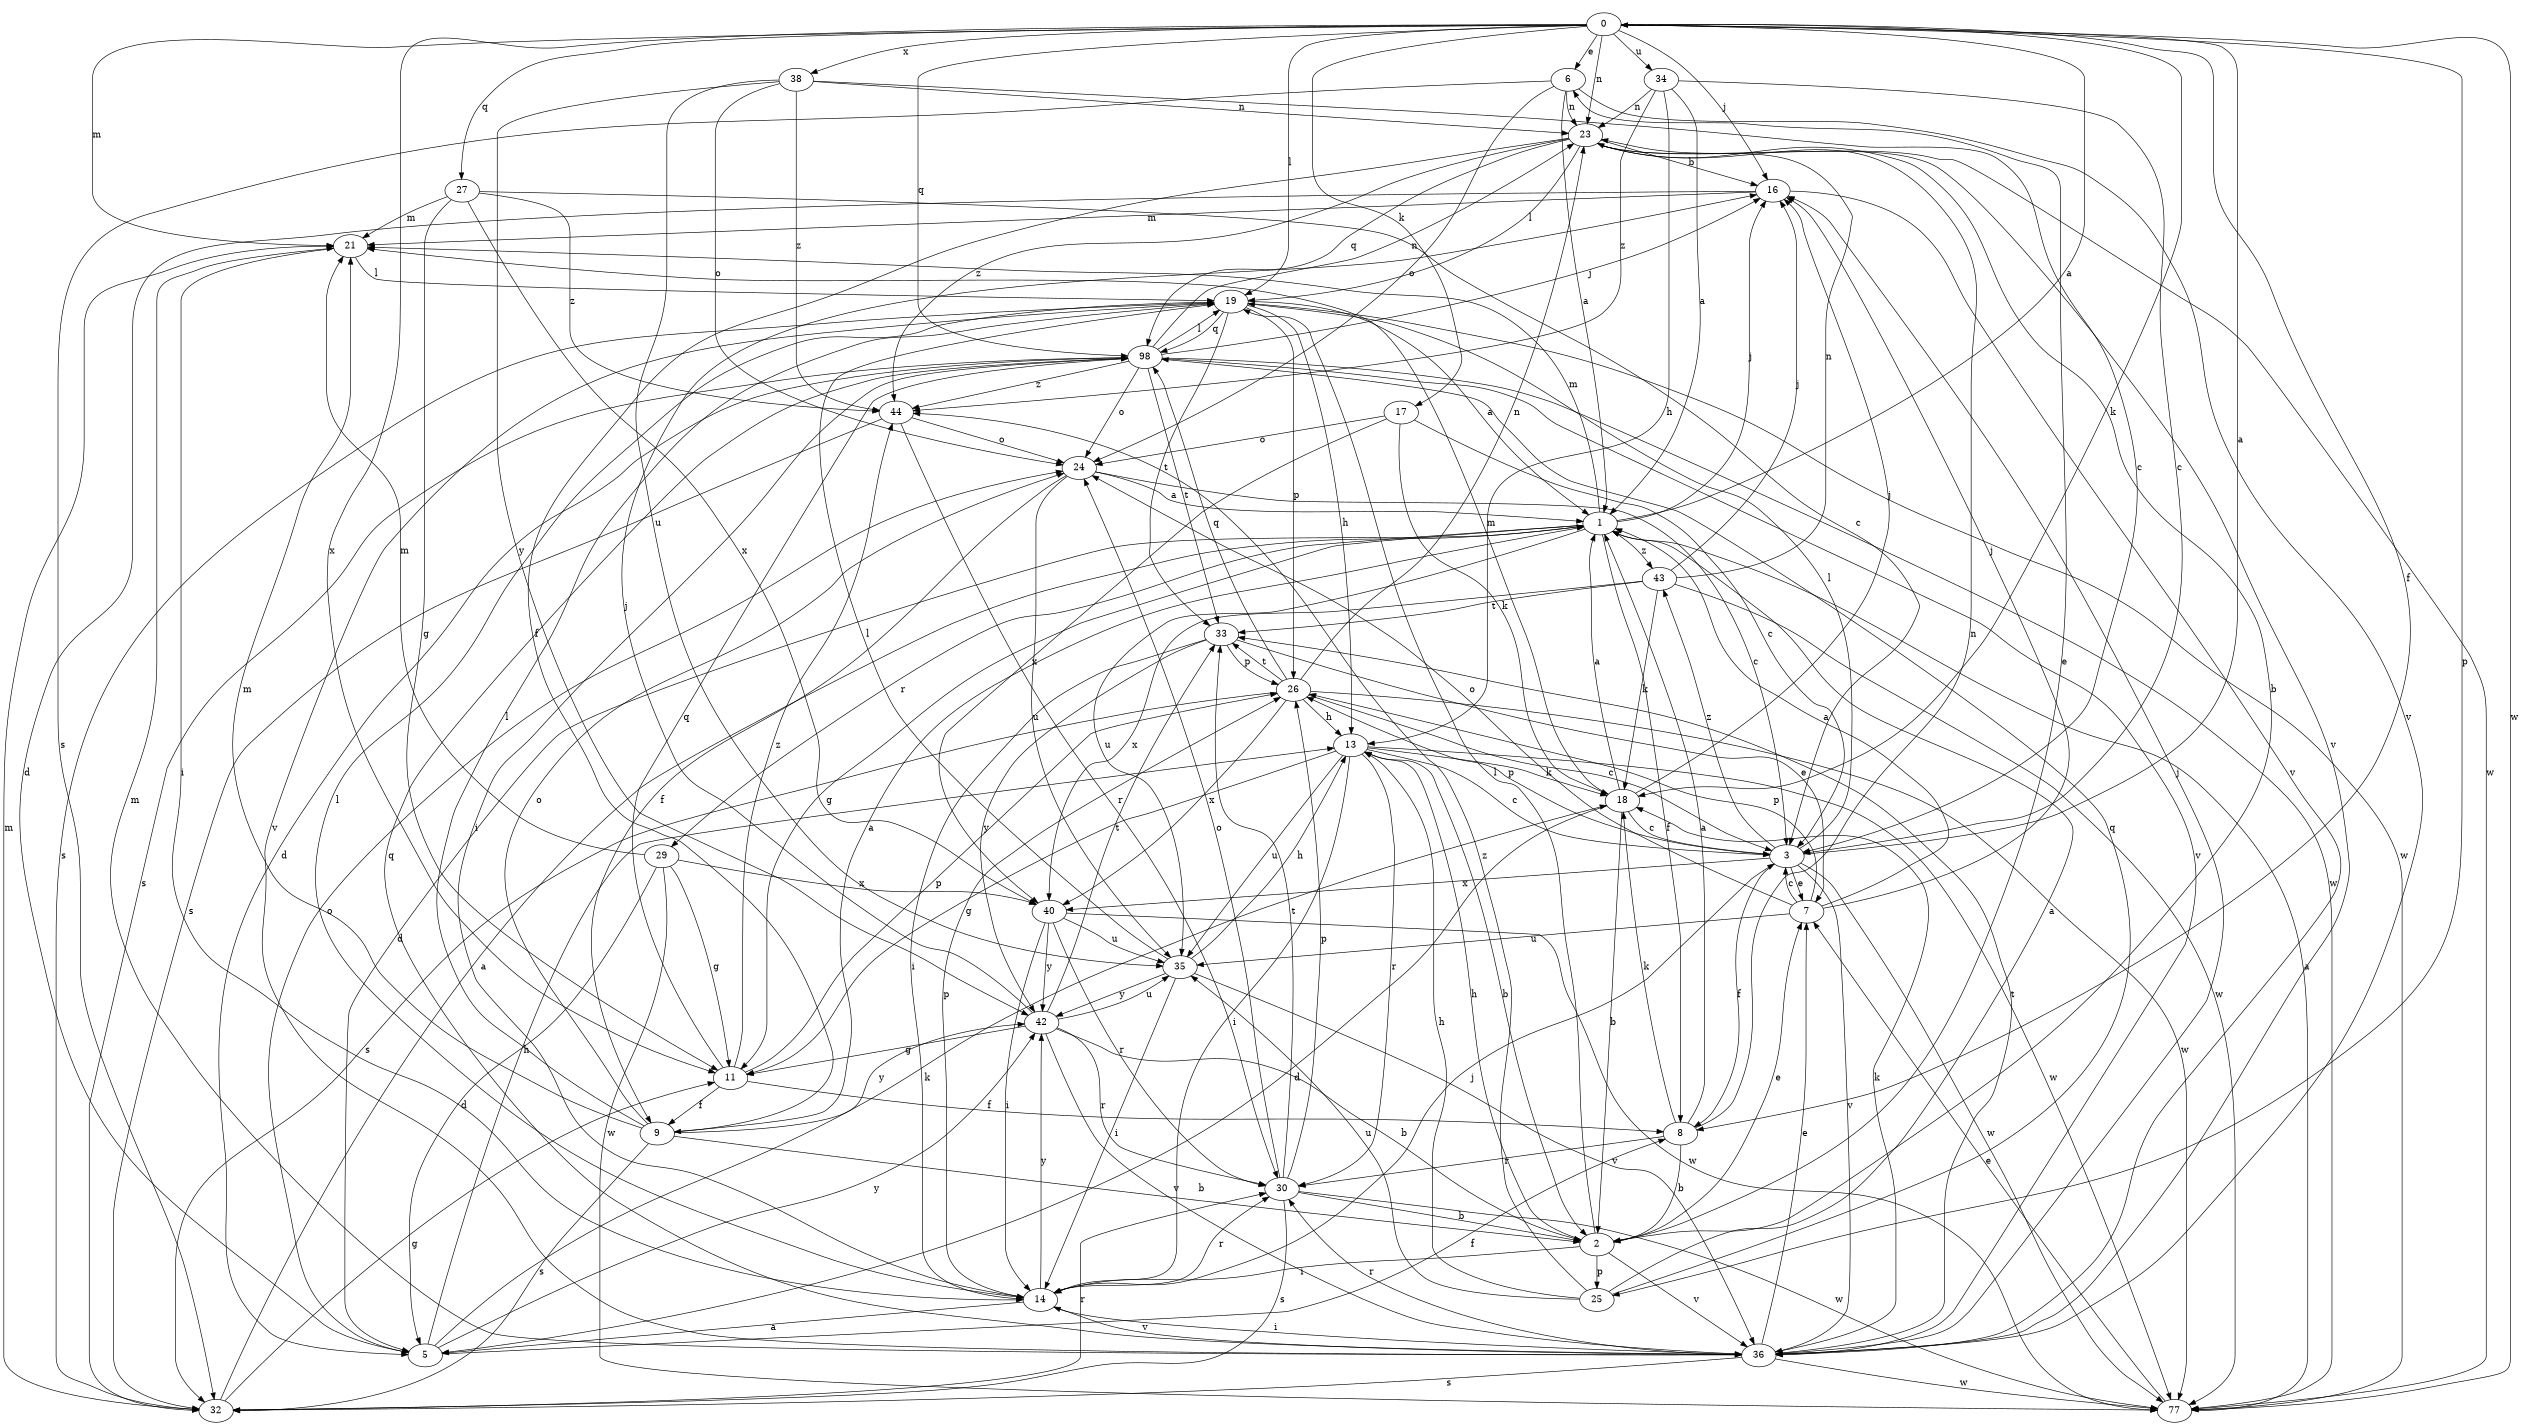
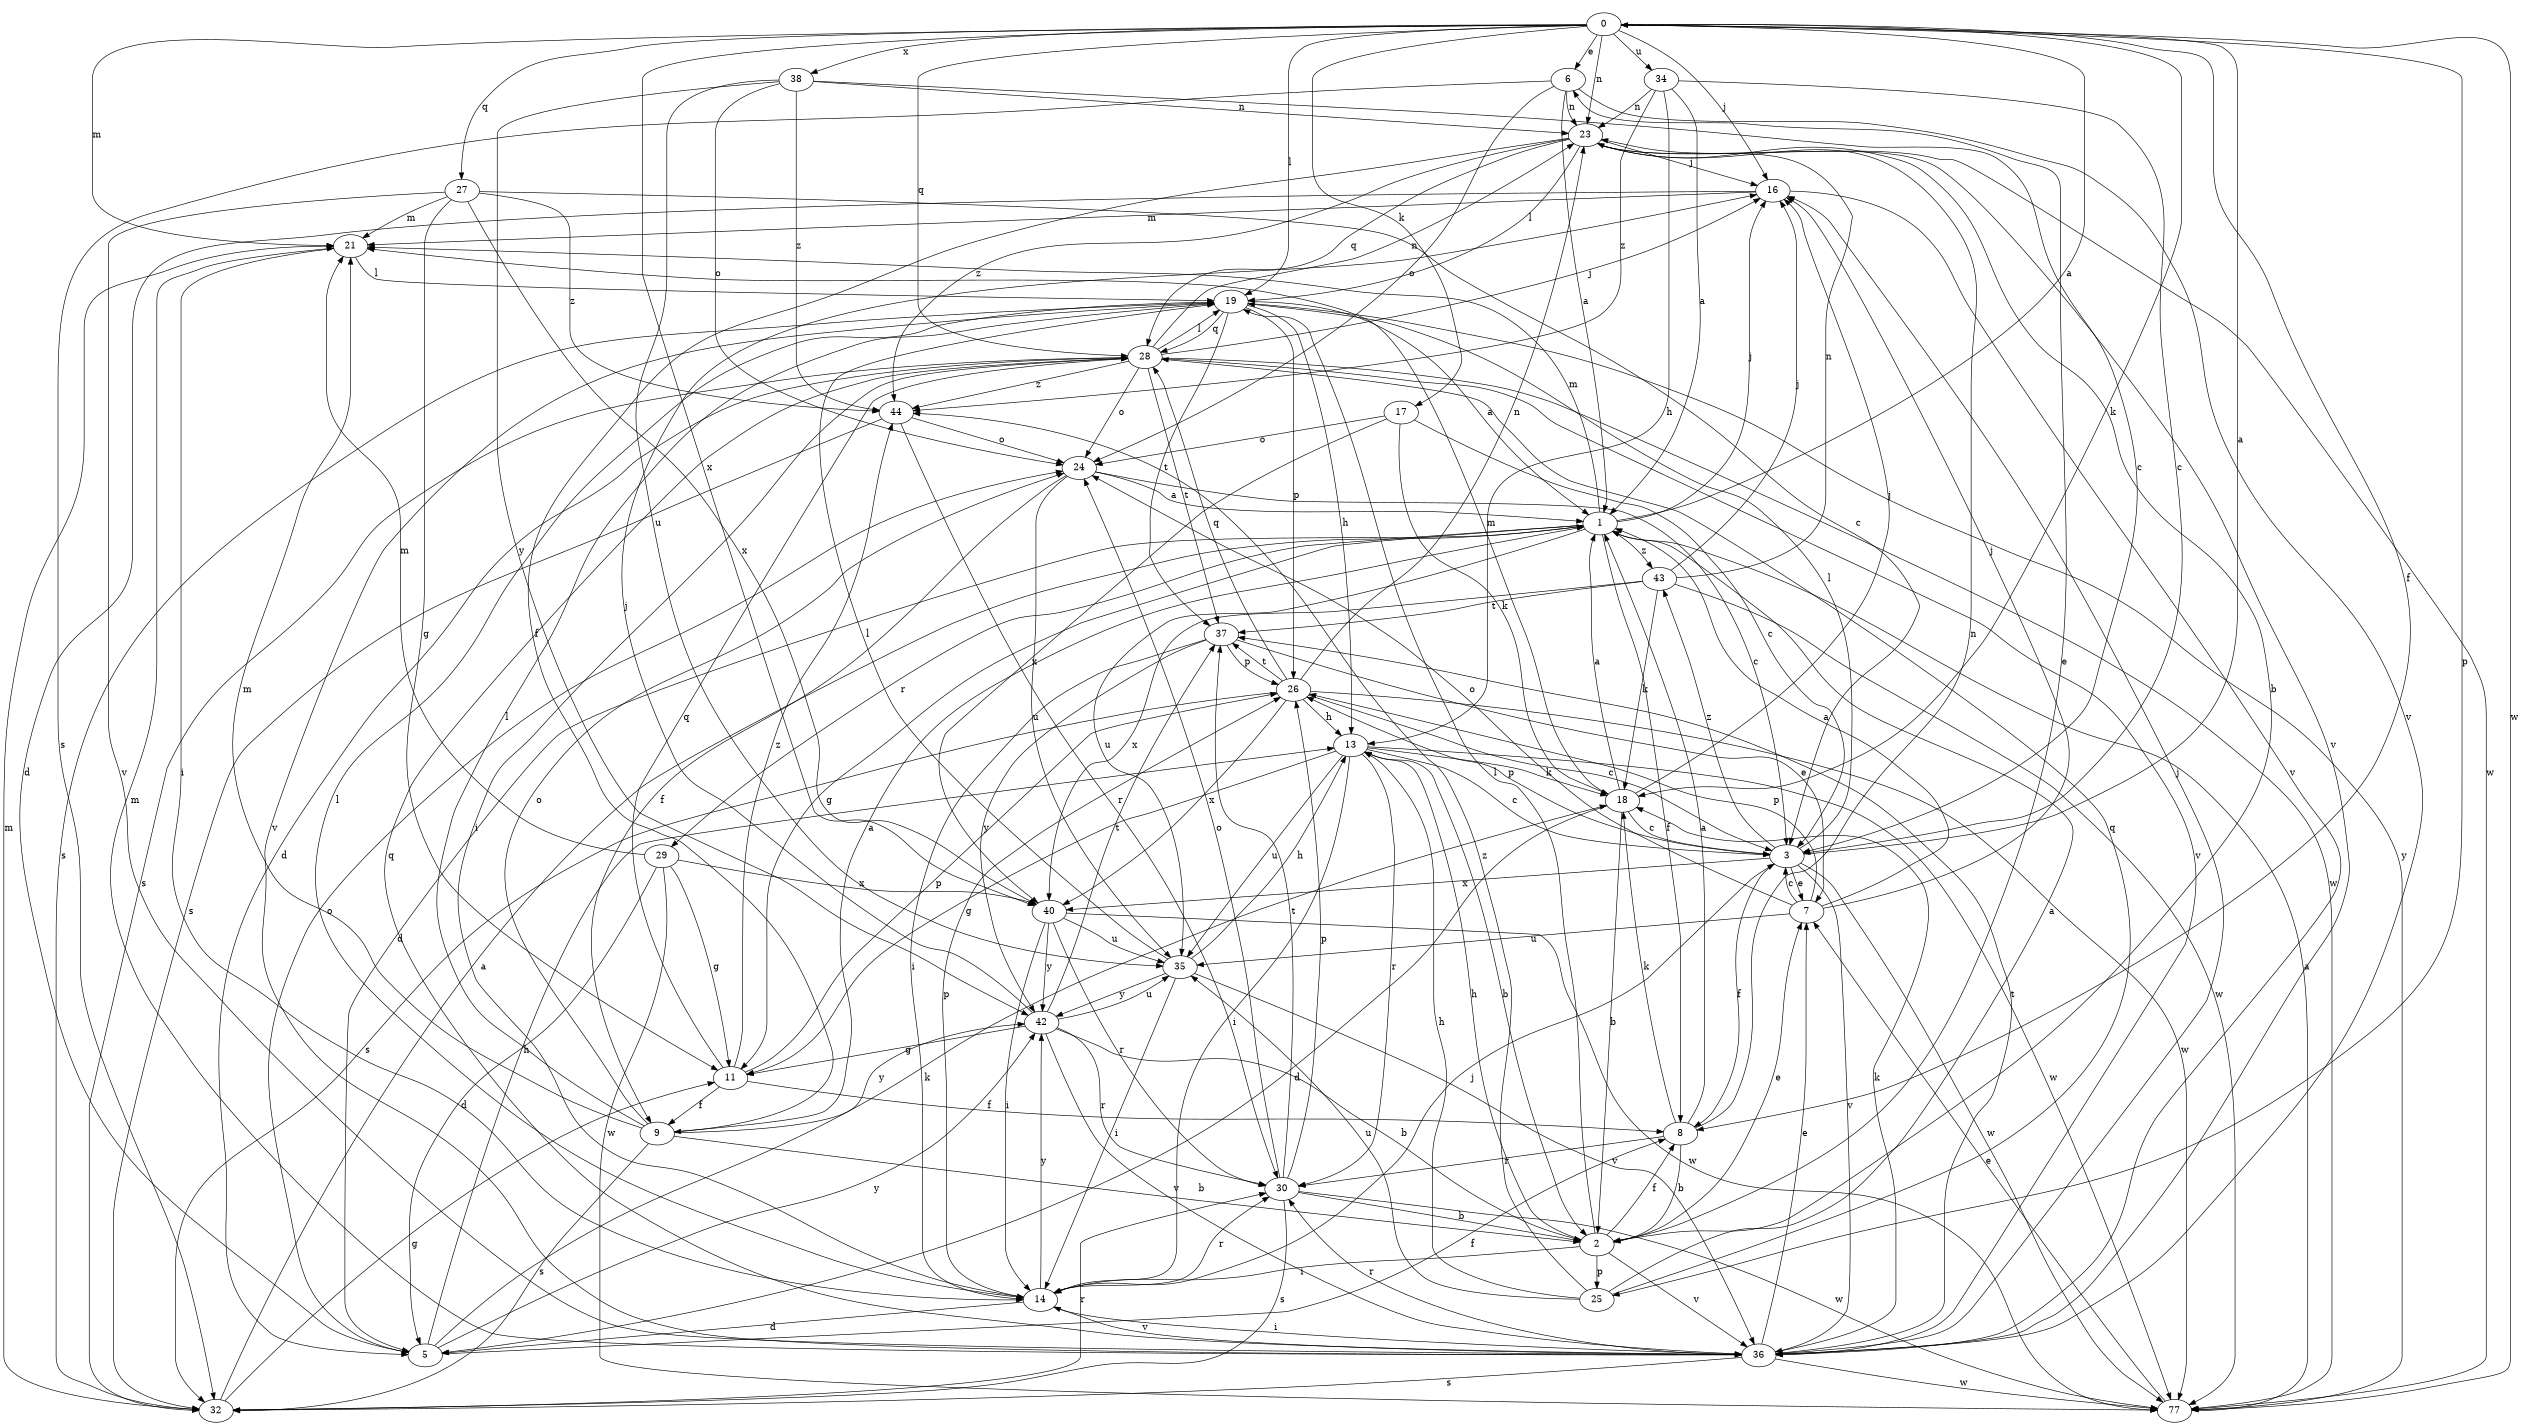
(403, 63) -> (643, 103)
(1692, 163) -> (1692, 163)
(1145, 357) -> (1145, 357)
(1221, 634) -> (1221, 634)
(2404, 856) -> (2404, 856)
none -> (401, 1176)
none -> (1641, 1194)
(773, 1328) -> (773, 1328)
